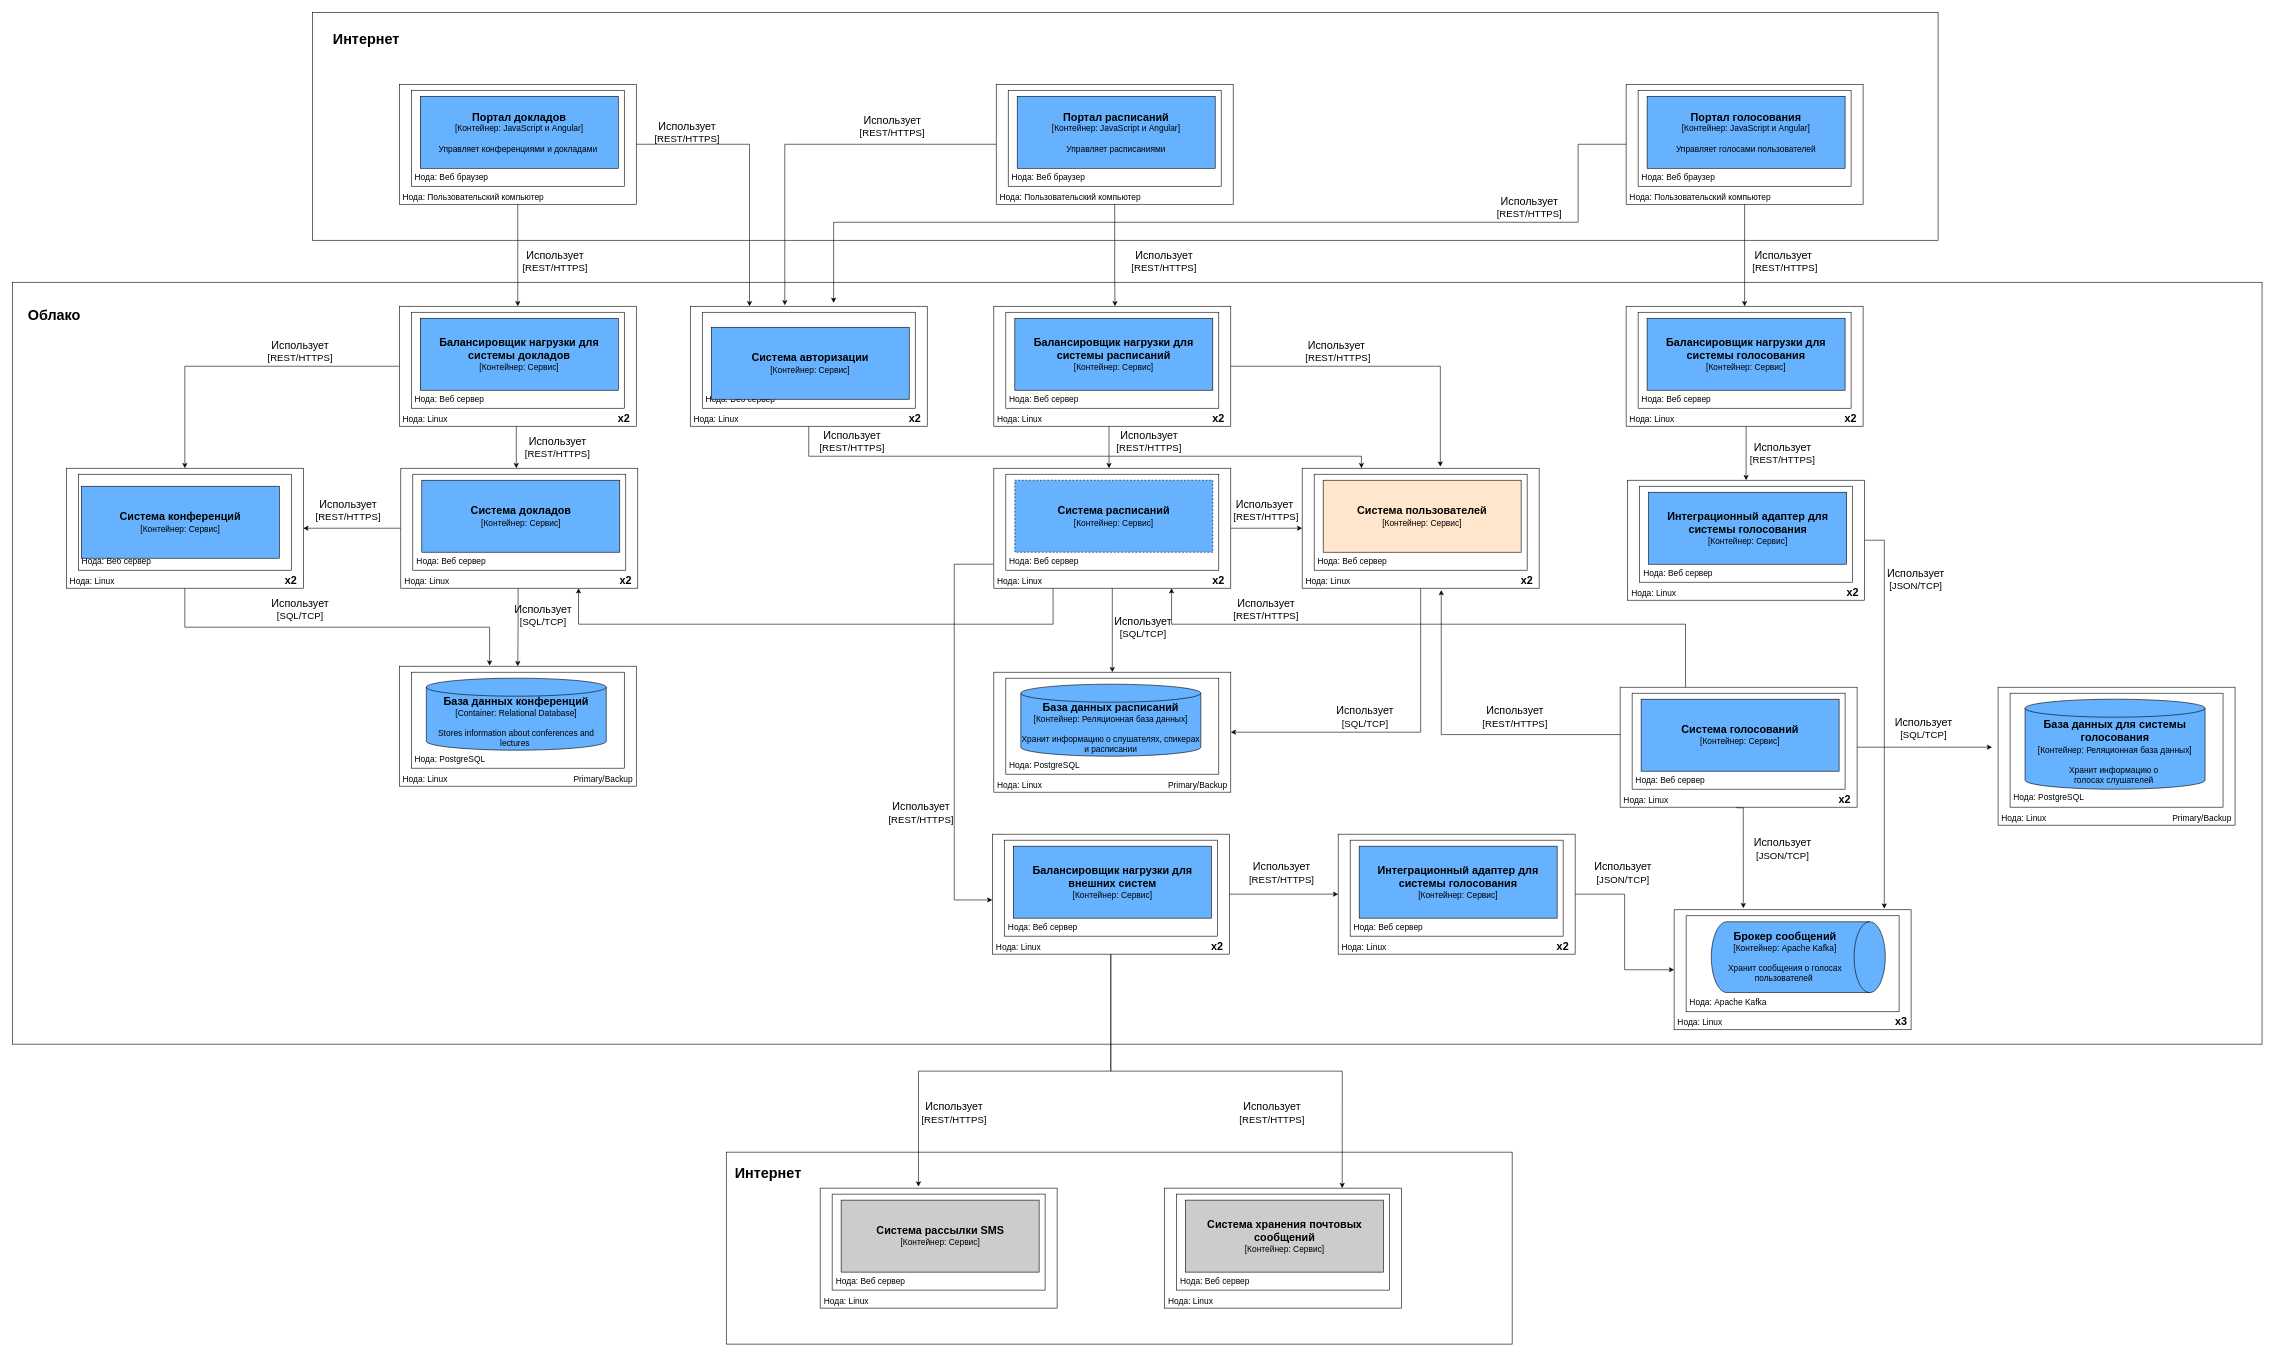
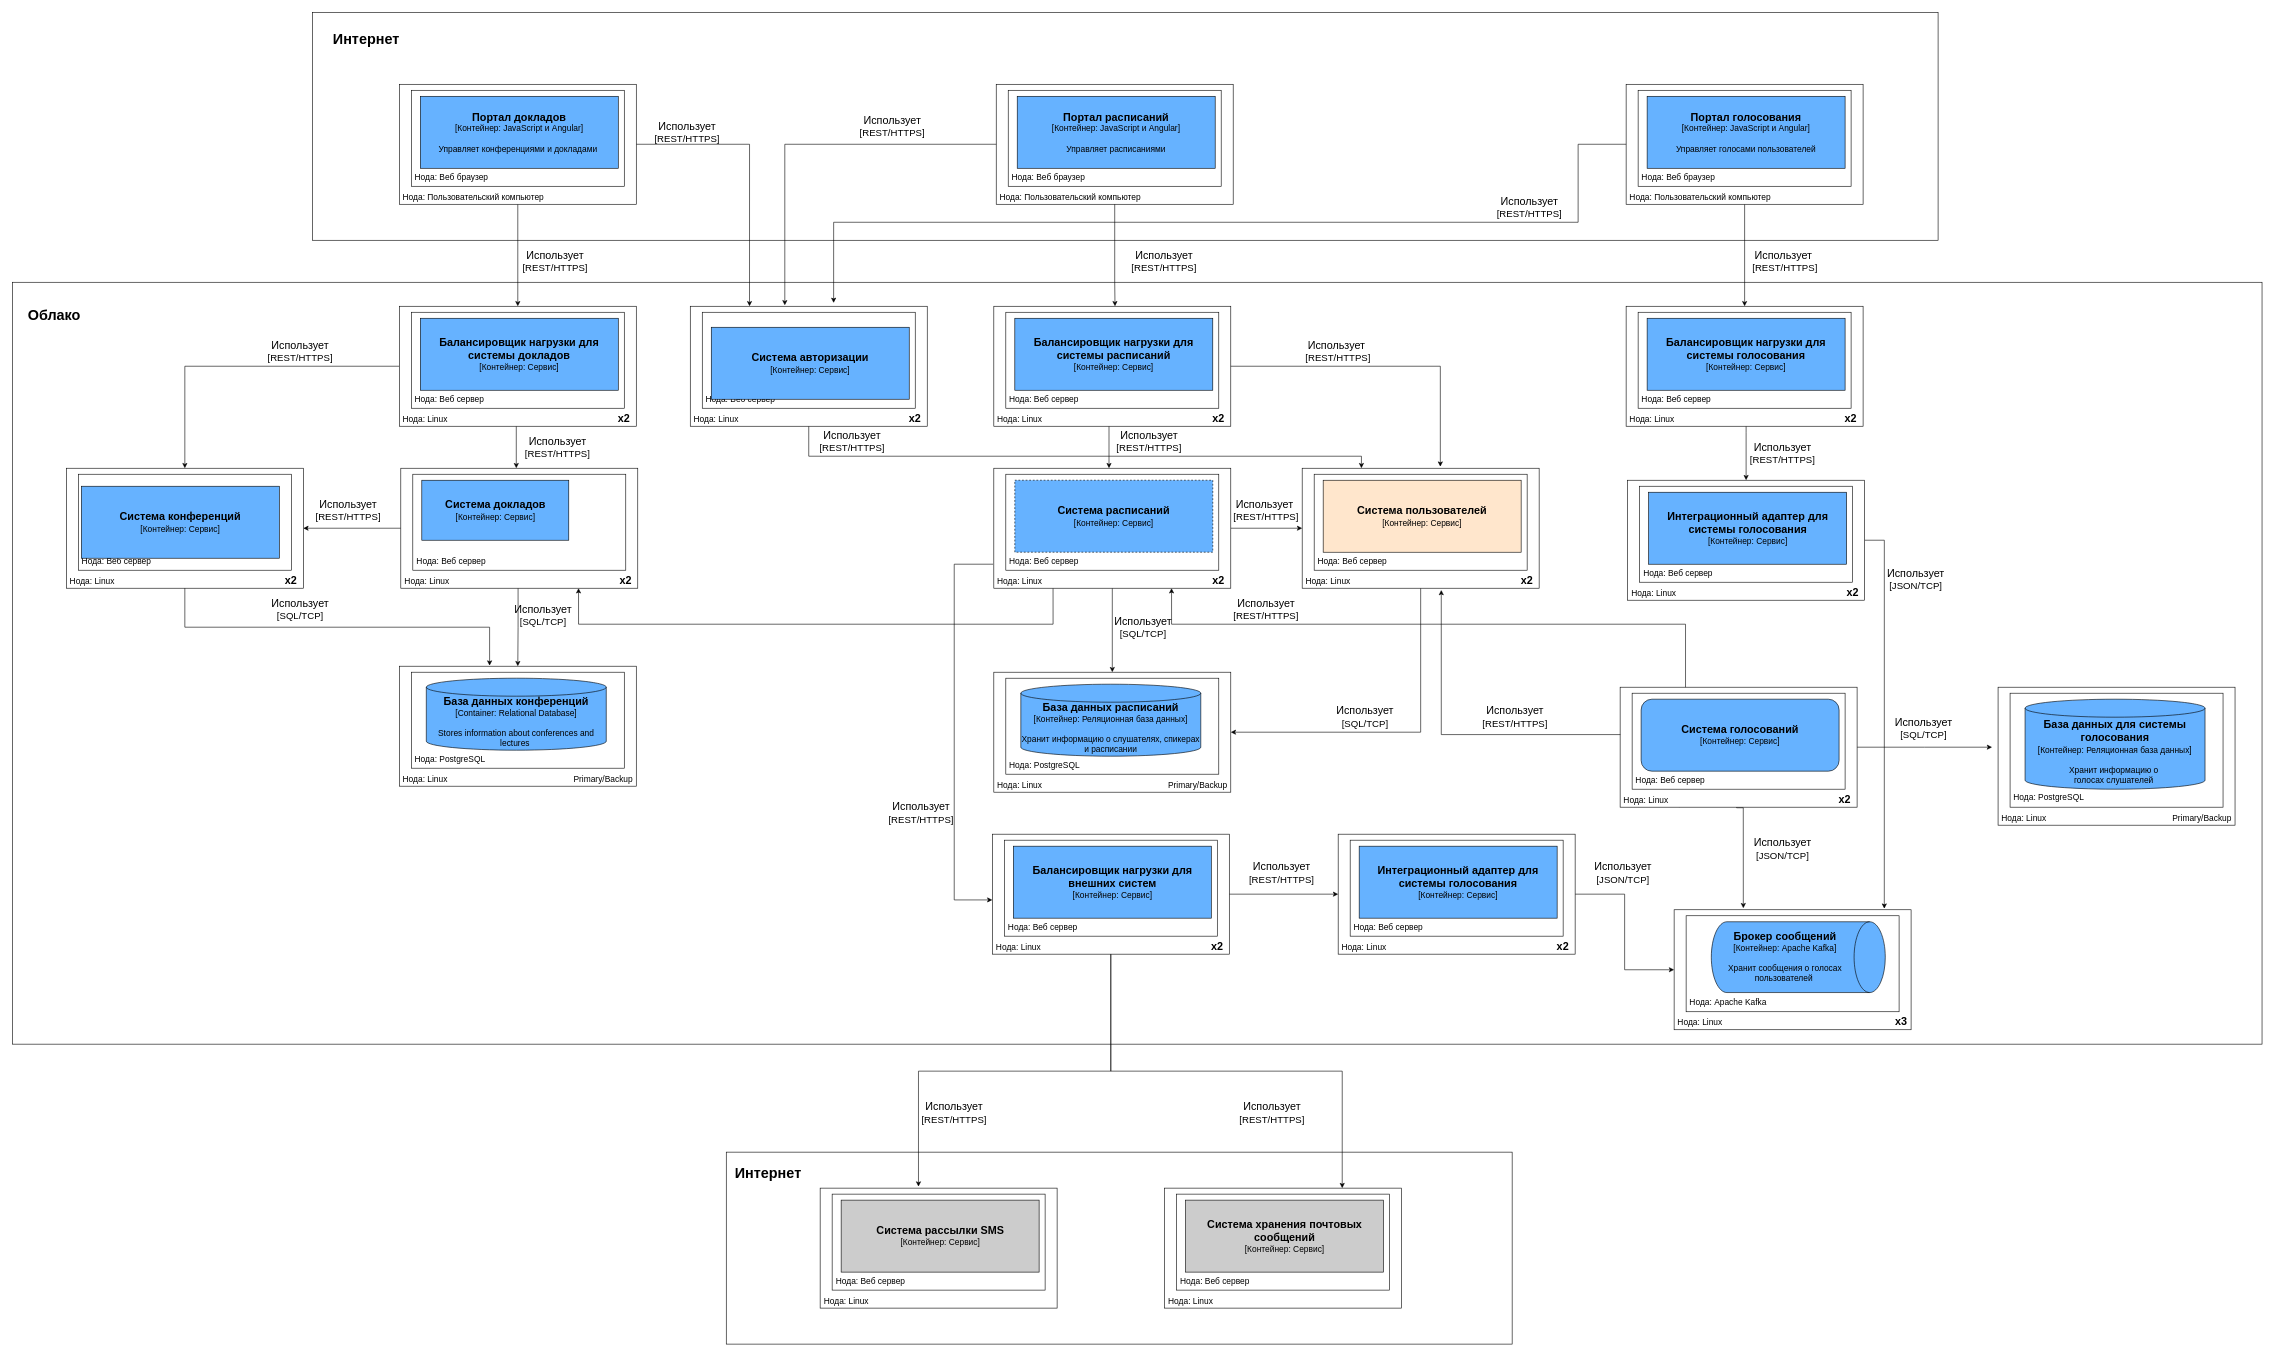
(521, 516) -> (495, 510)
(1740, 735) -> (1740, 735)
